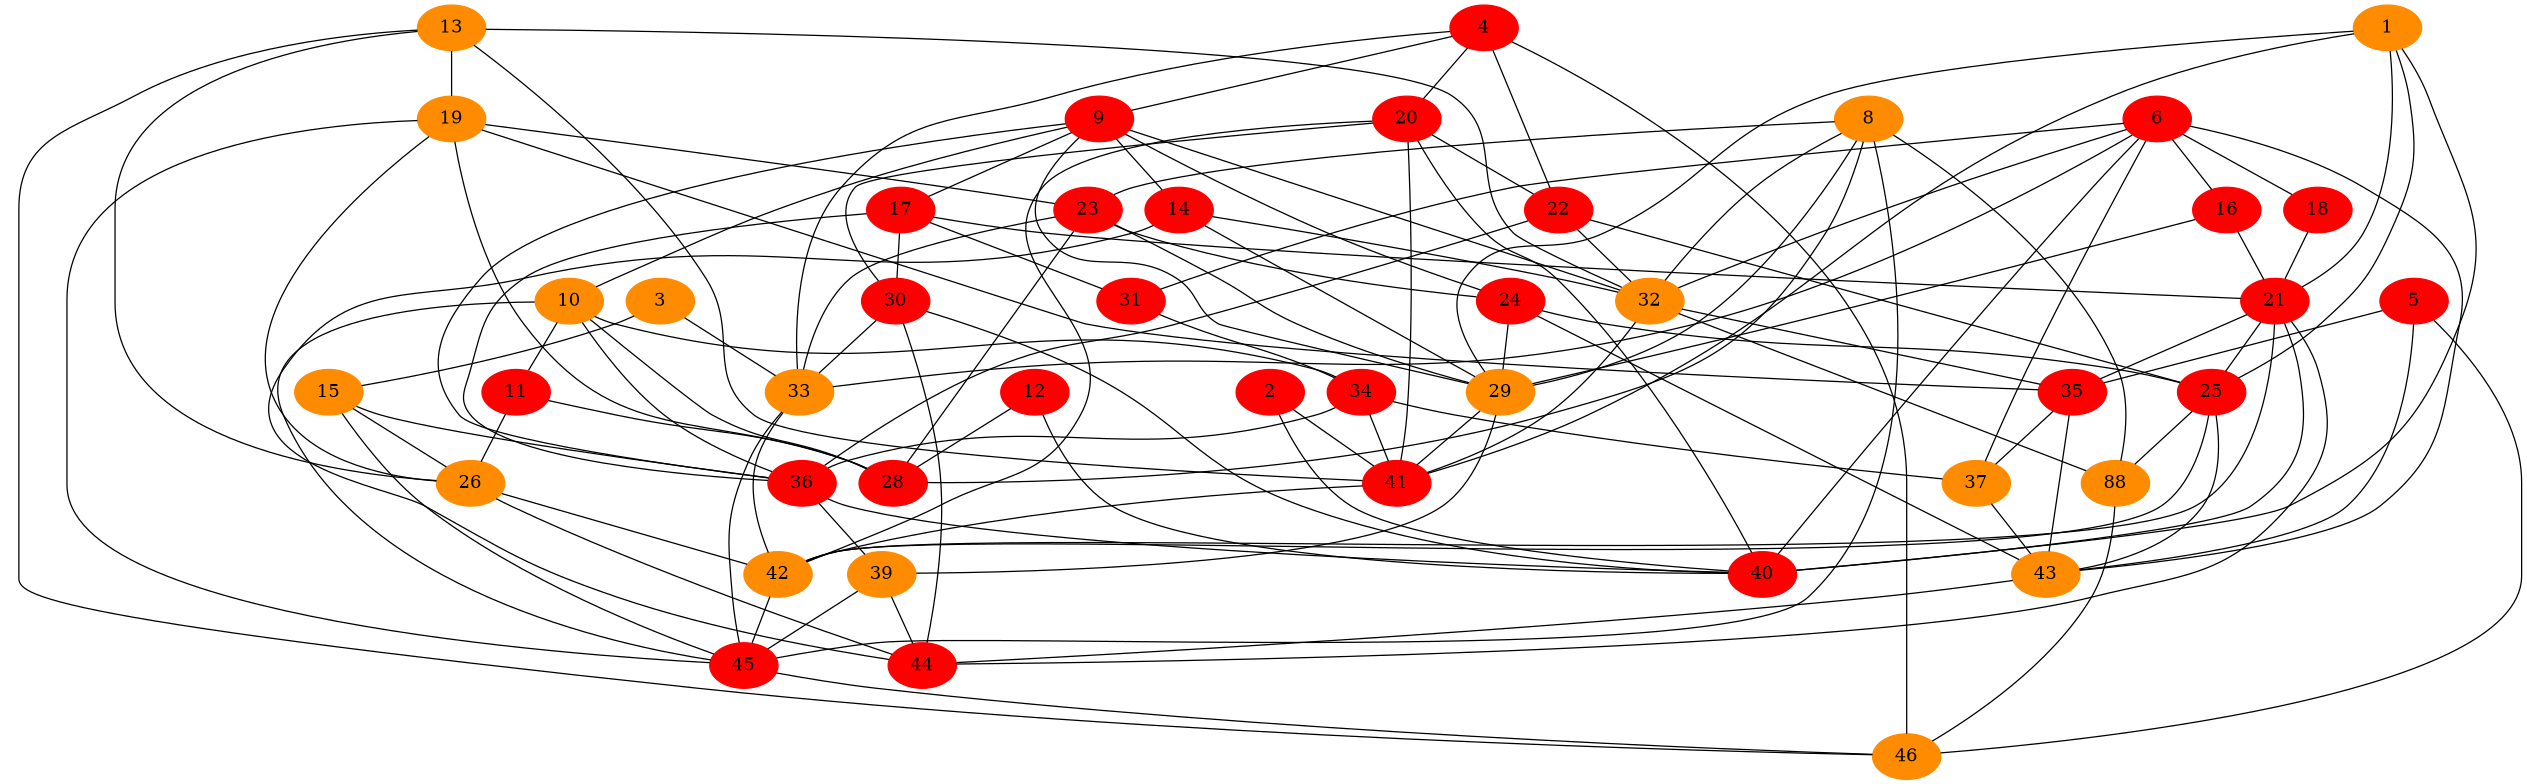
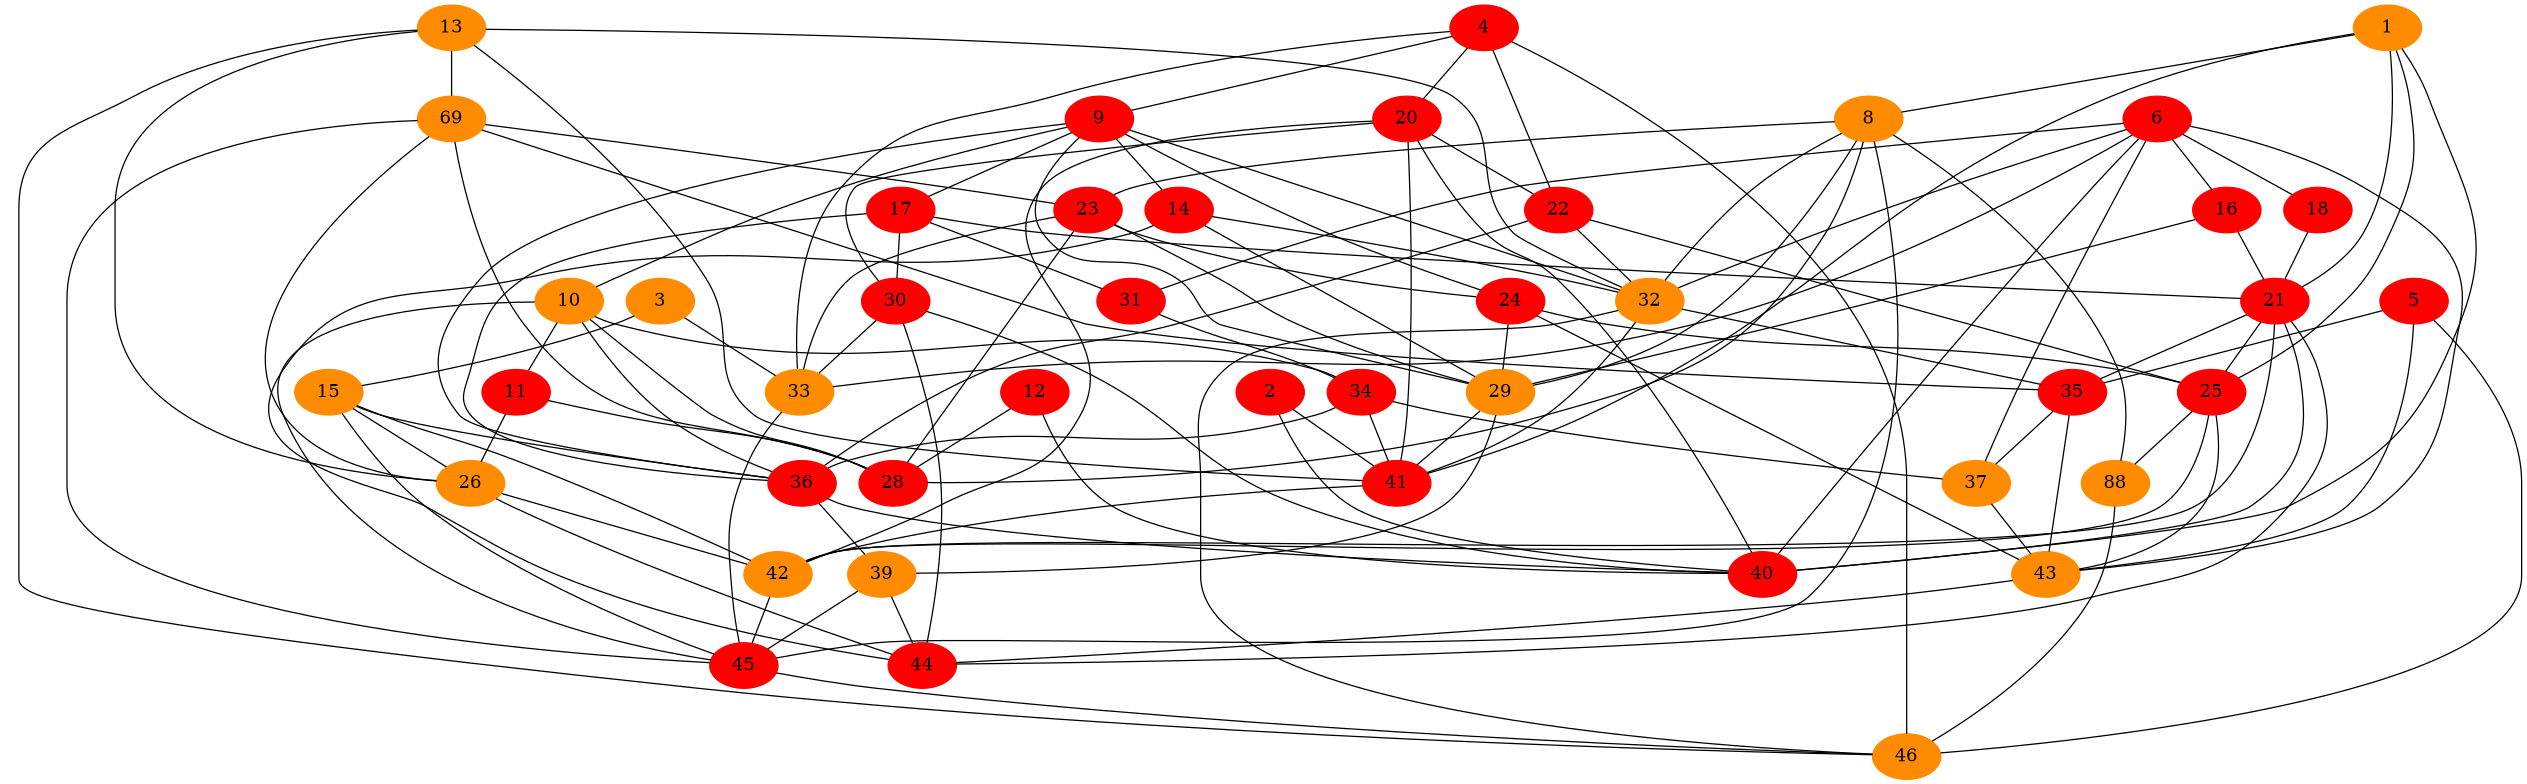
(1834, 93) -> (2128, 73)
(452, 119) -> (452, 119)
(1923, 408) -> (1224, 624)
(753, 487) -> (556, 476)
